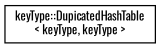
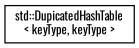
(80, 24) -> (70, 24)
